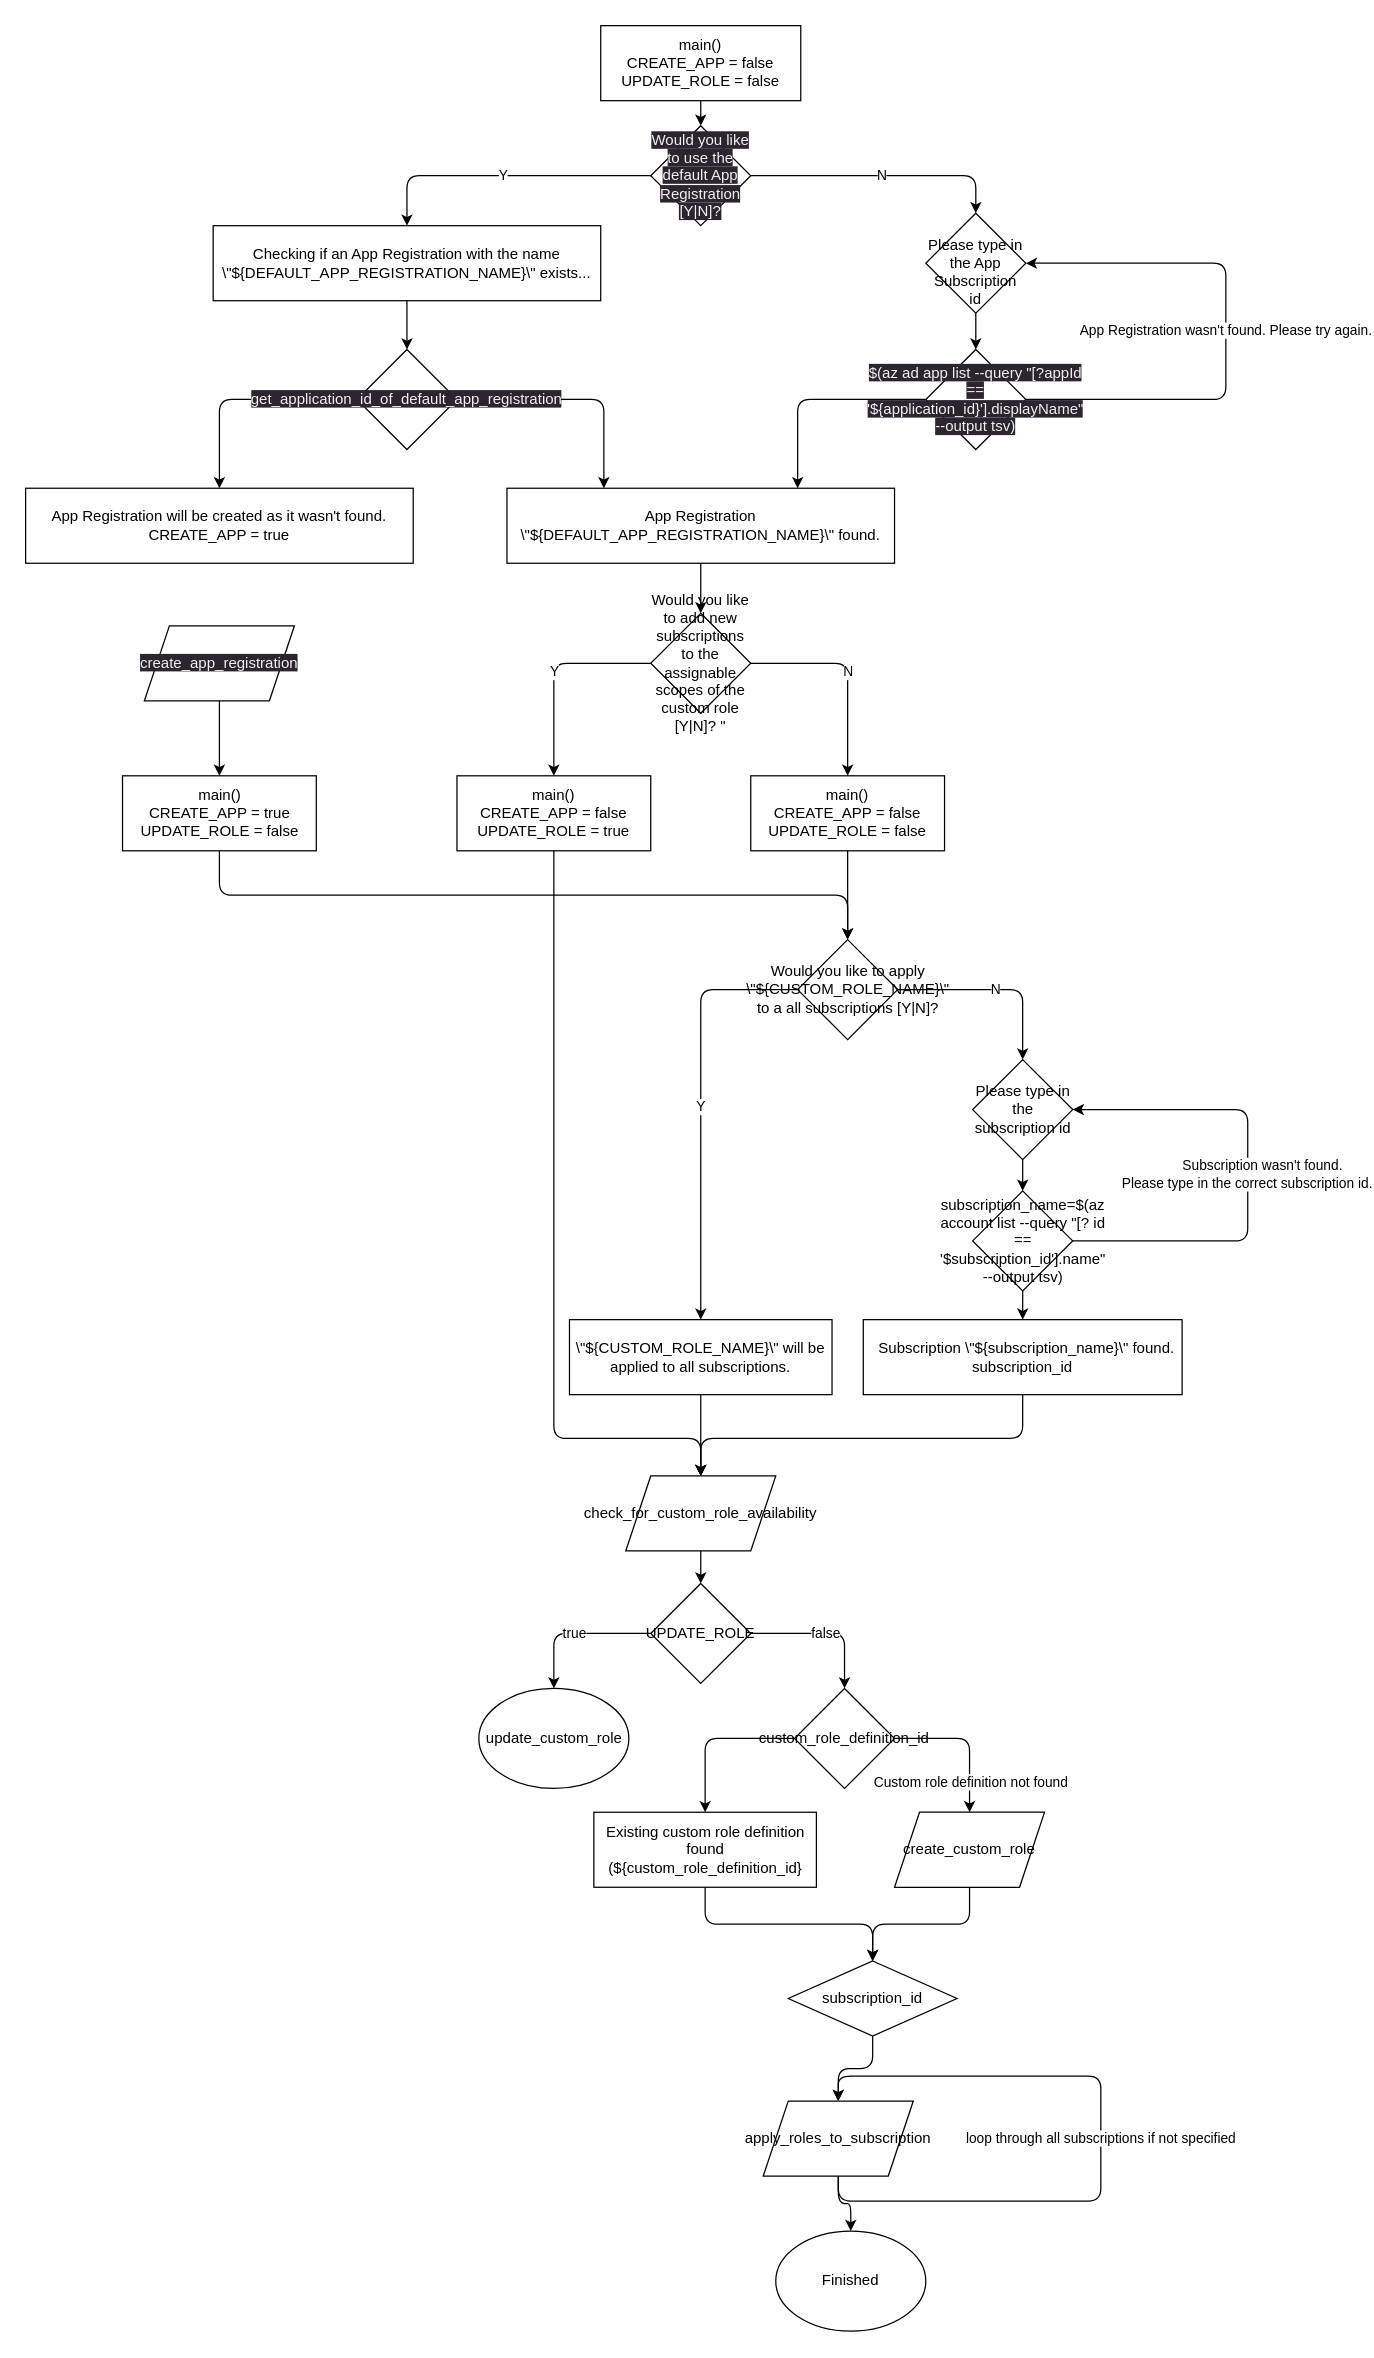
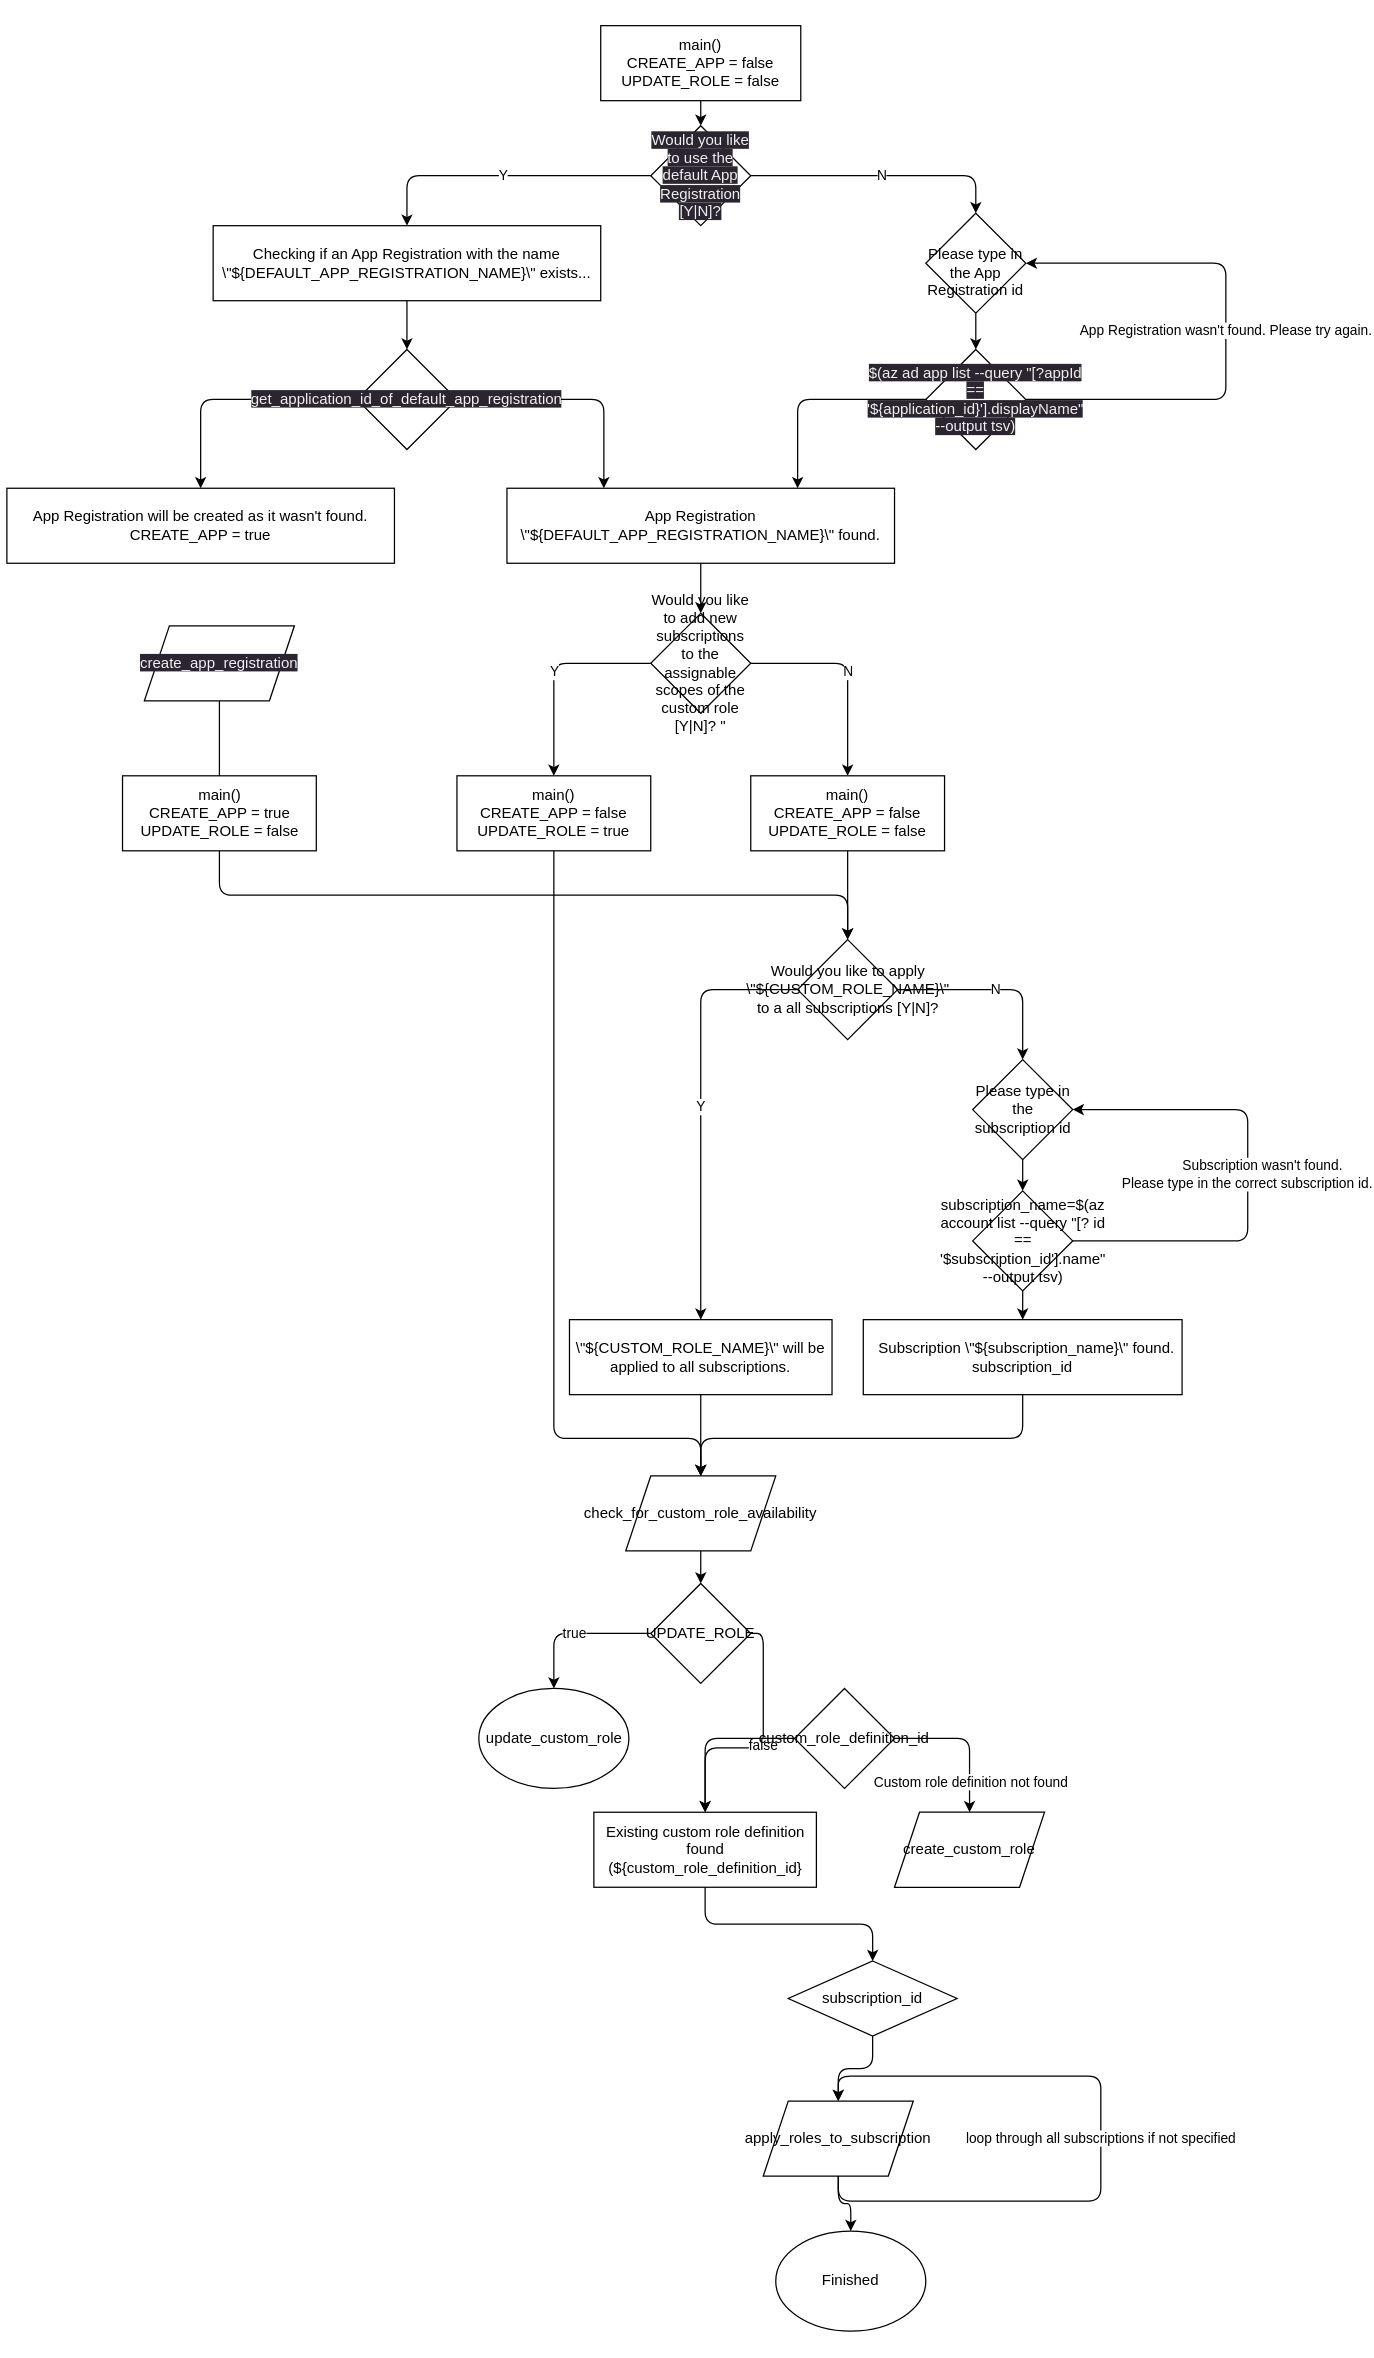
(976, 263) -> (976, 263)
(219, 526) -> (201, 526)
(219, 766) -> (219, 769)
(818, 1633) -> (763, 1711)
(936, 1924) -> none
